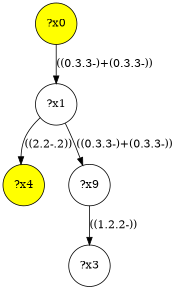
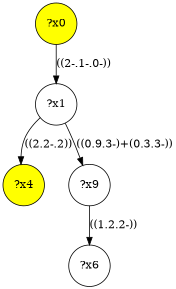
(105, 64) -> (84, 64)
(125, 145) -> (125, 145)
(89, 266) -> (89, 266)
